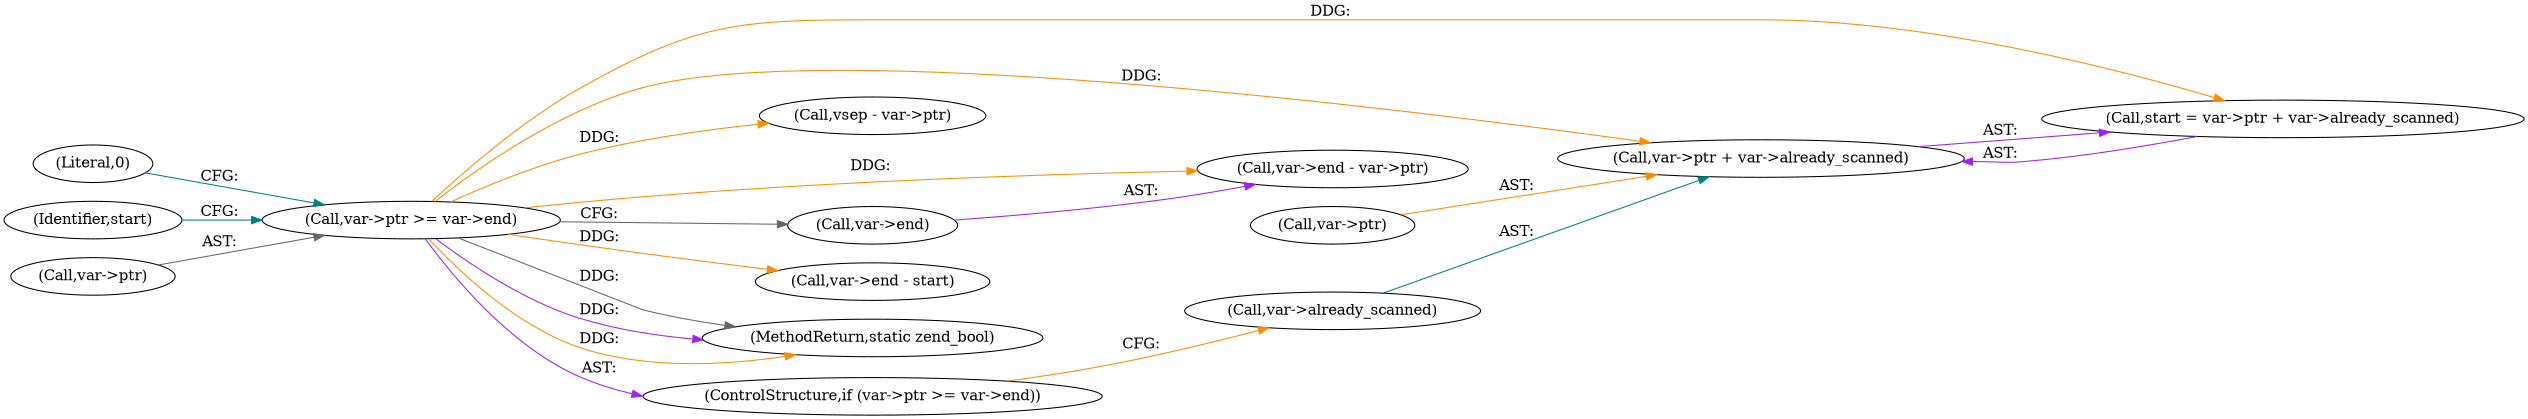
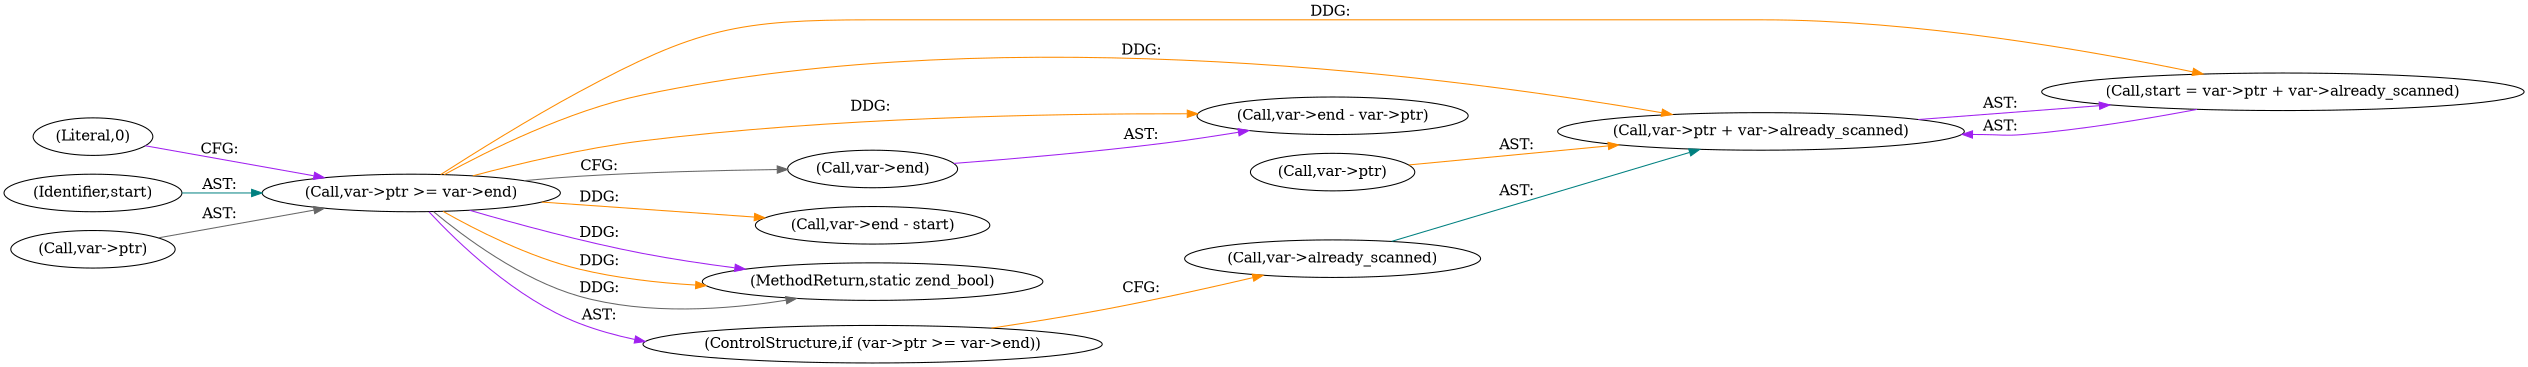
(873, 116) -> none
(229, 188) -> (229, 161)
(222, 212) -> (222, 185)
